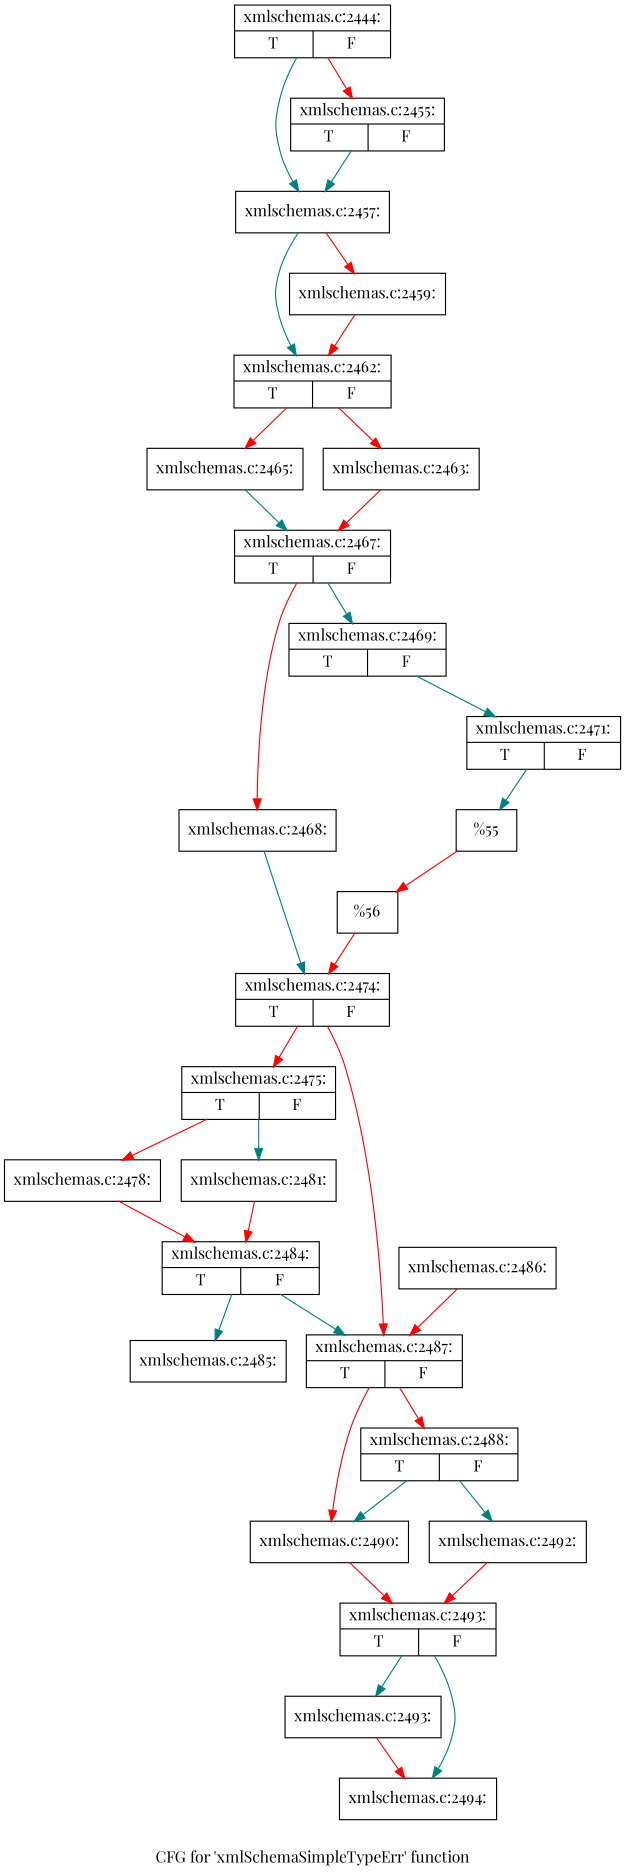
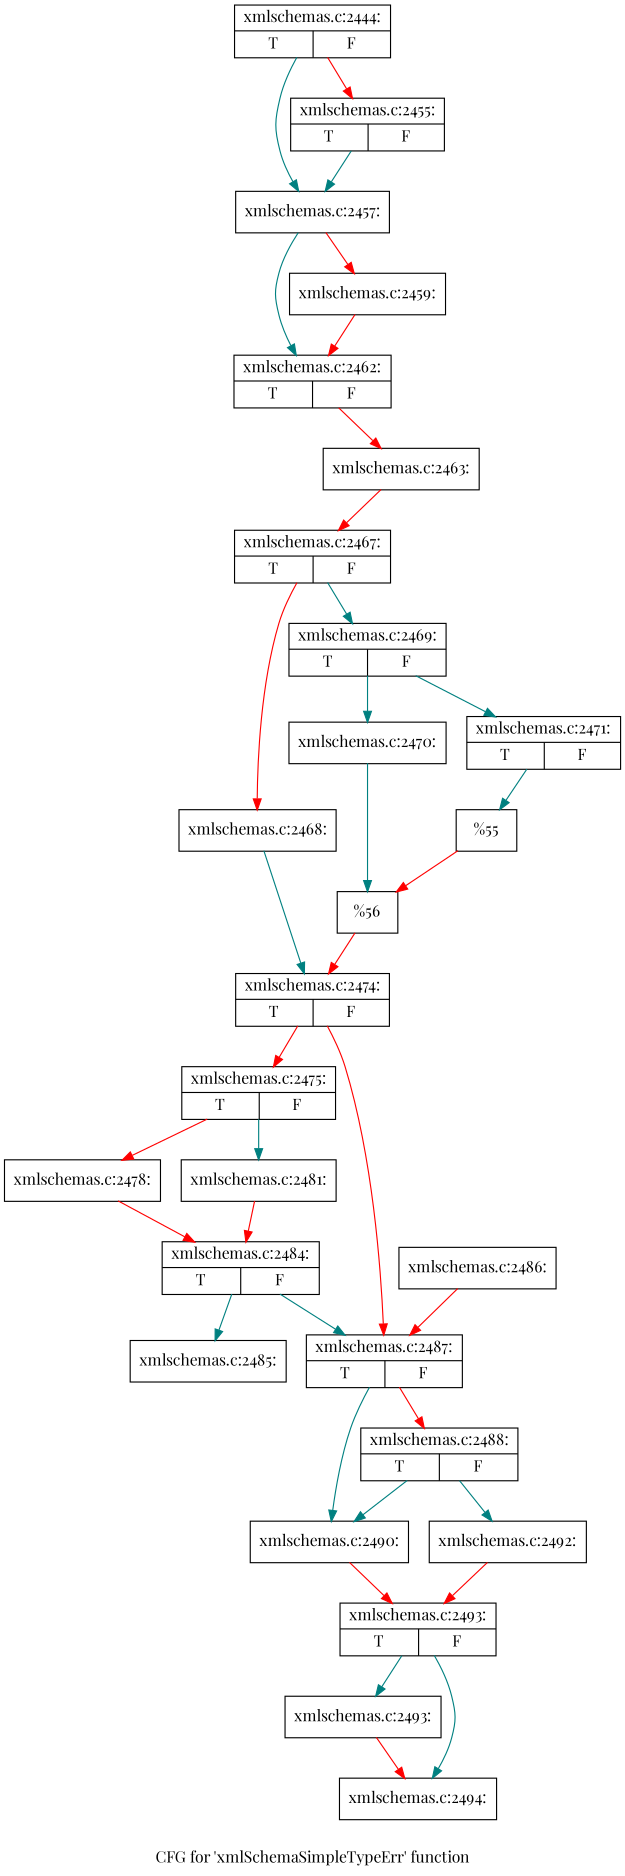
(225, 469) -> none
none -> (368, 743)
(345, 1447) -> (345, 1447)
